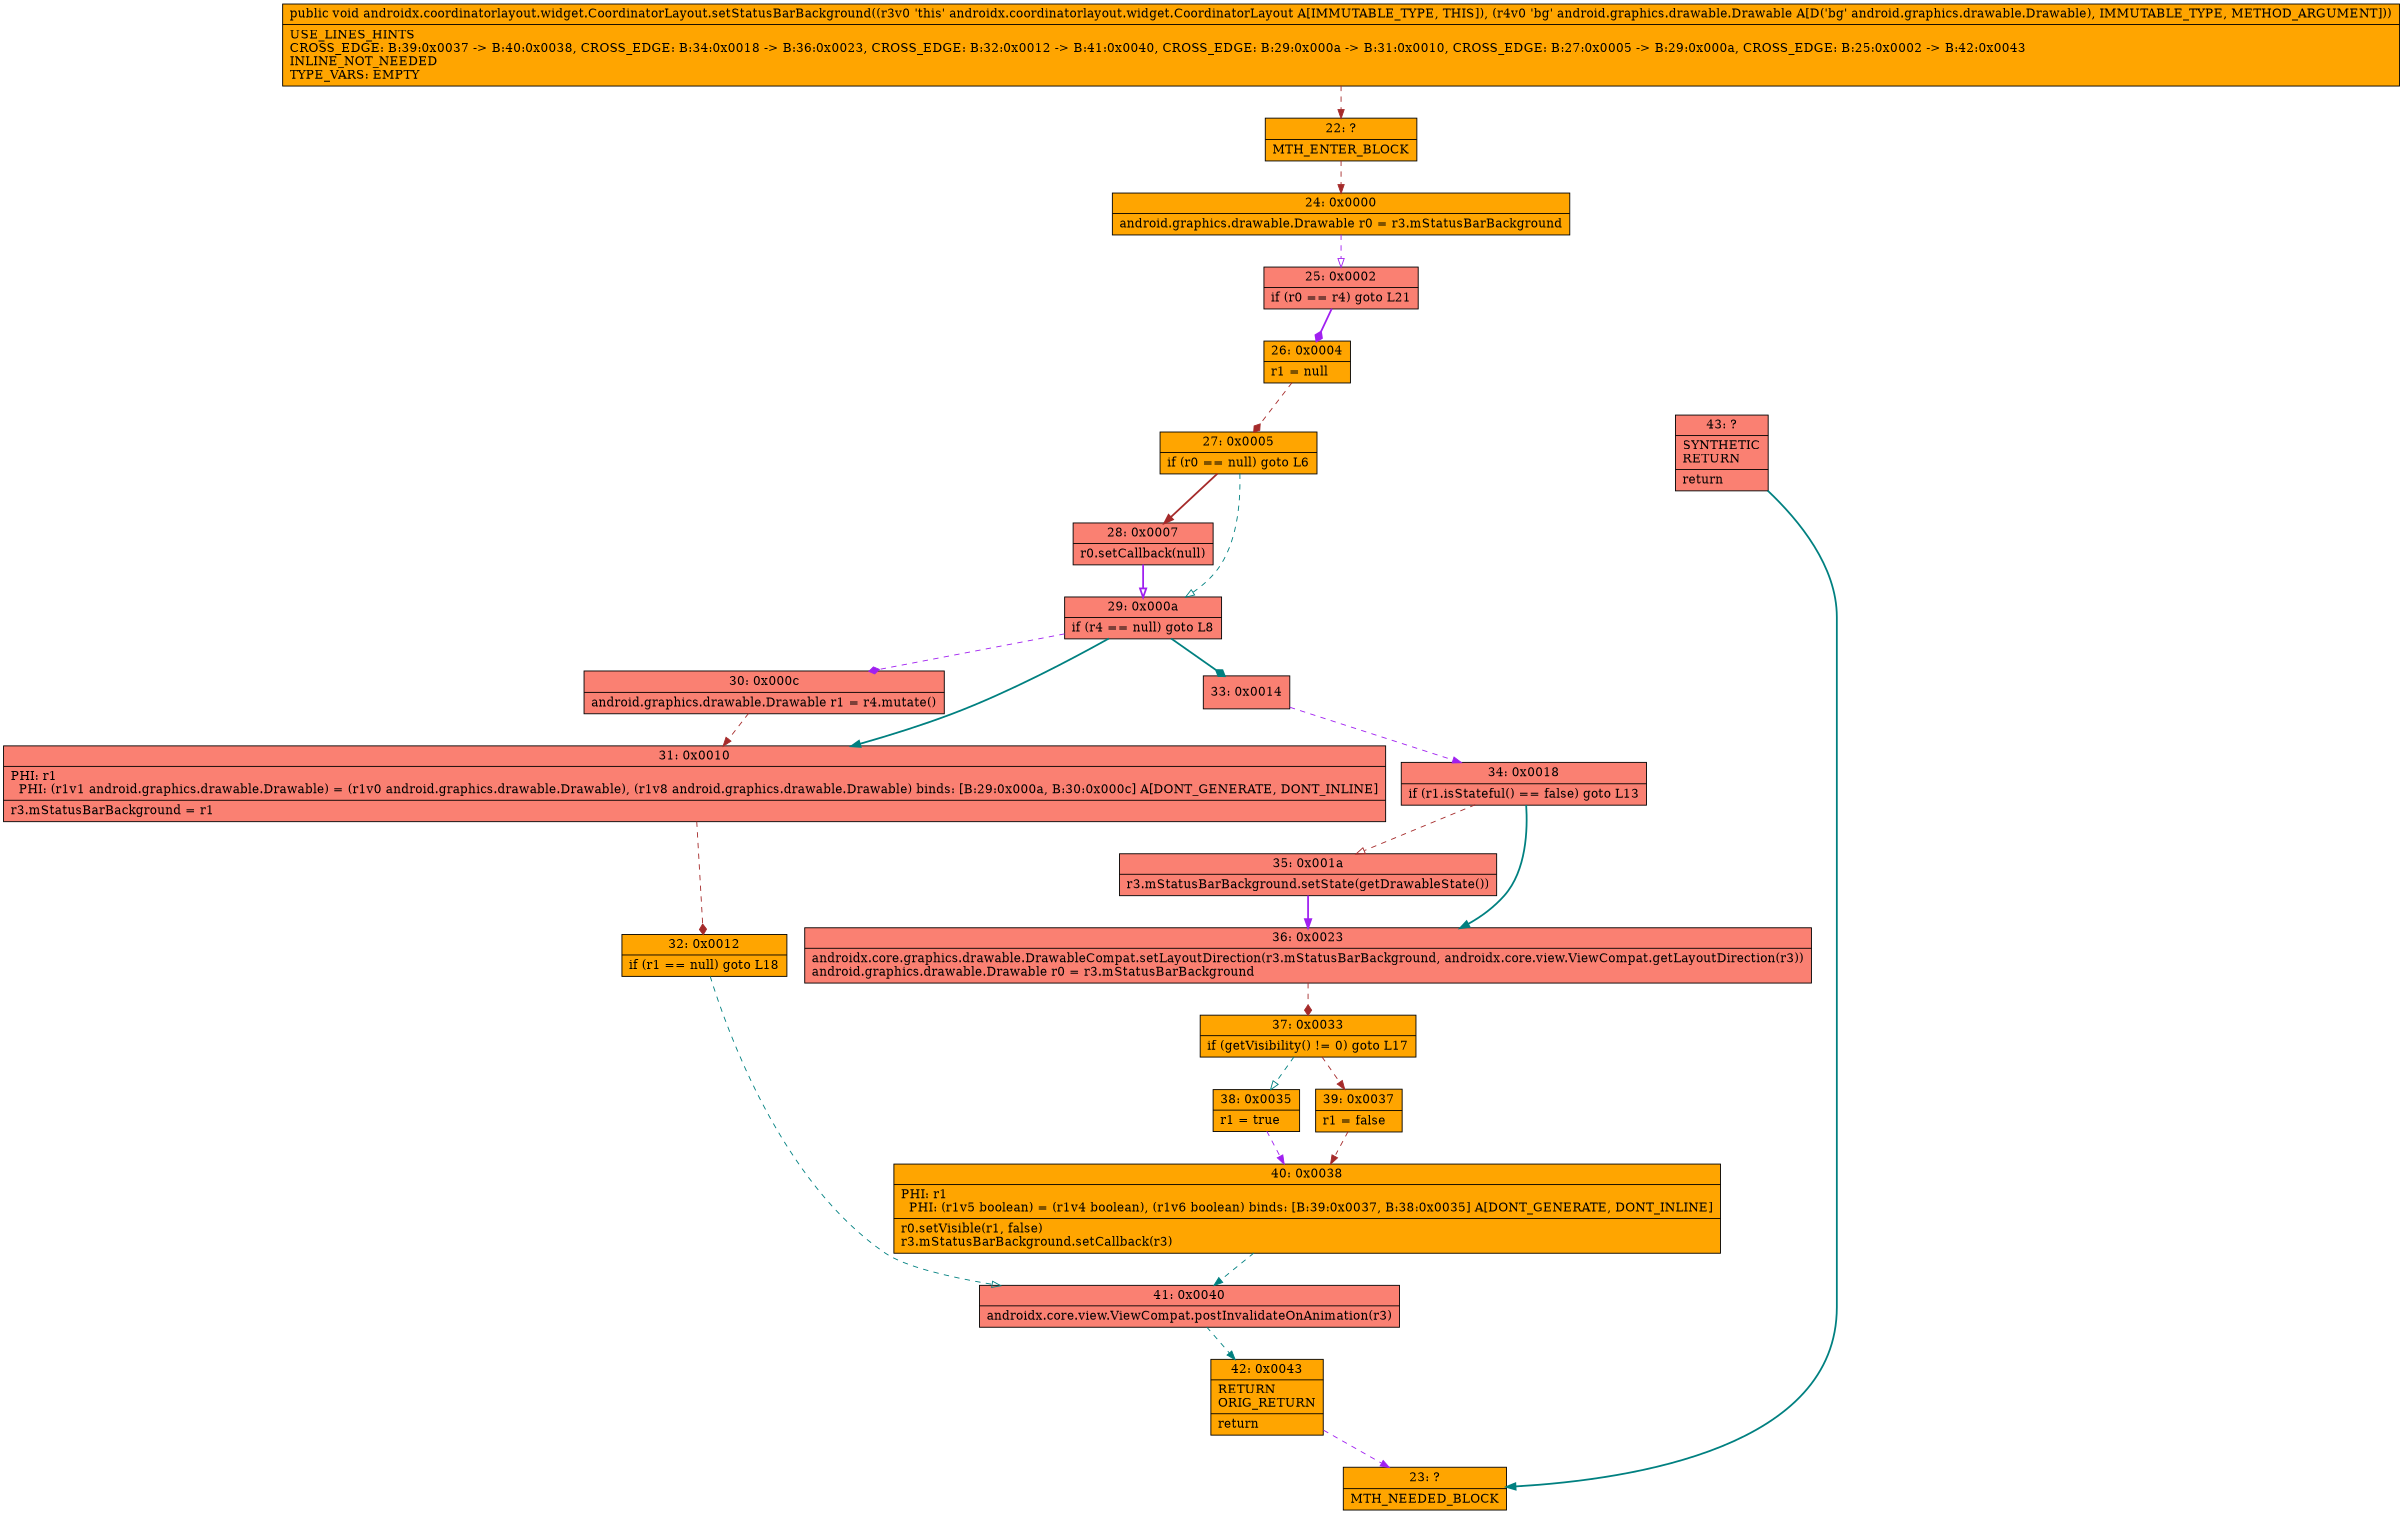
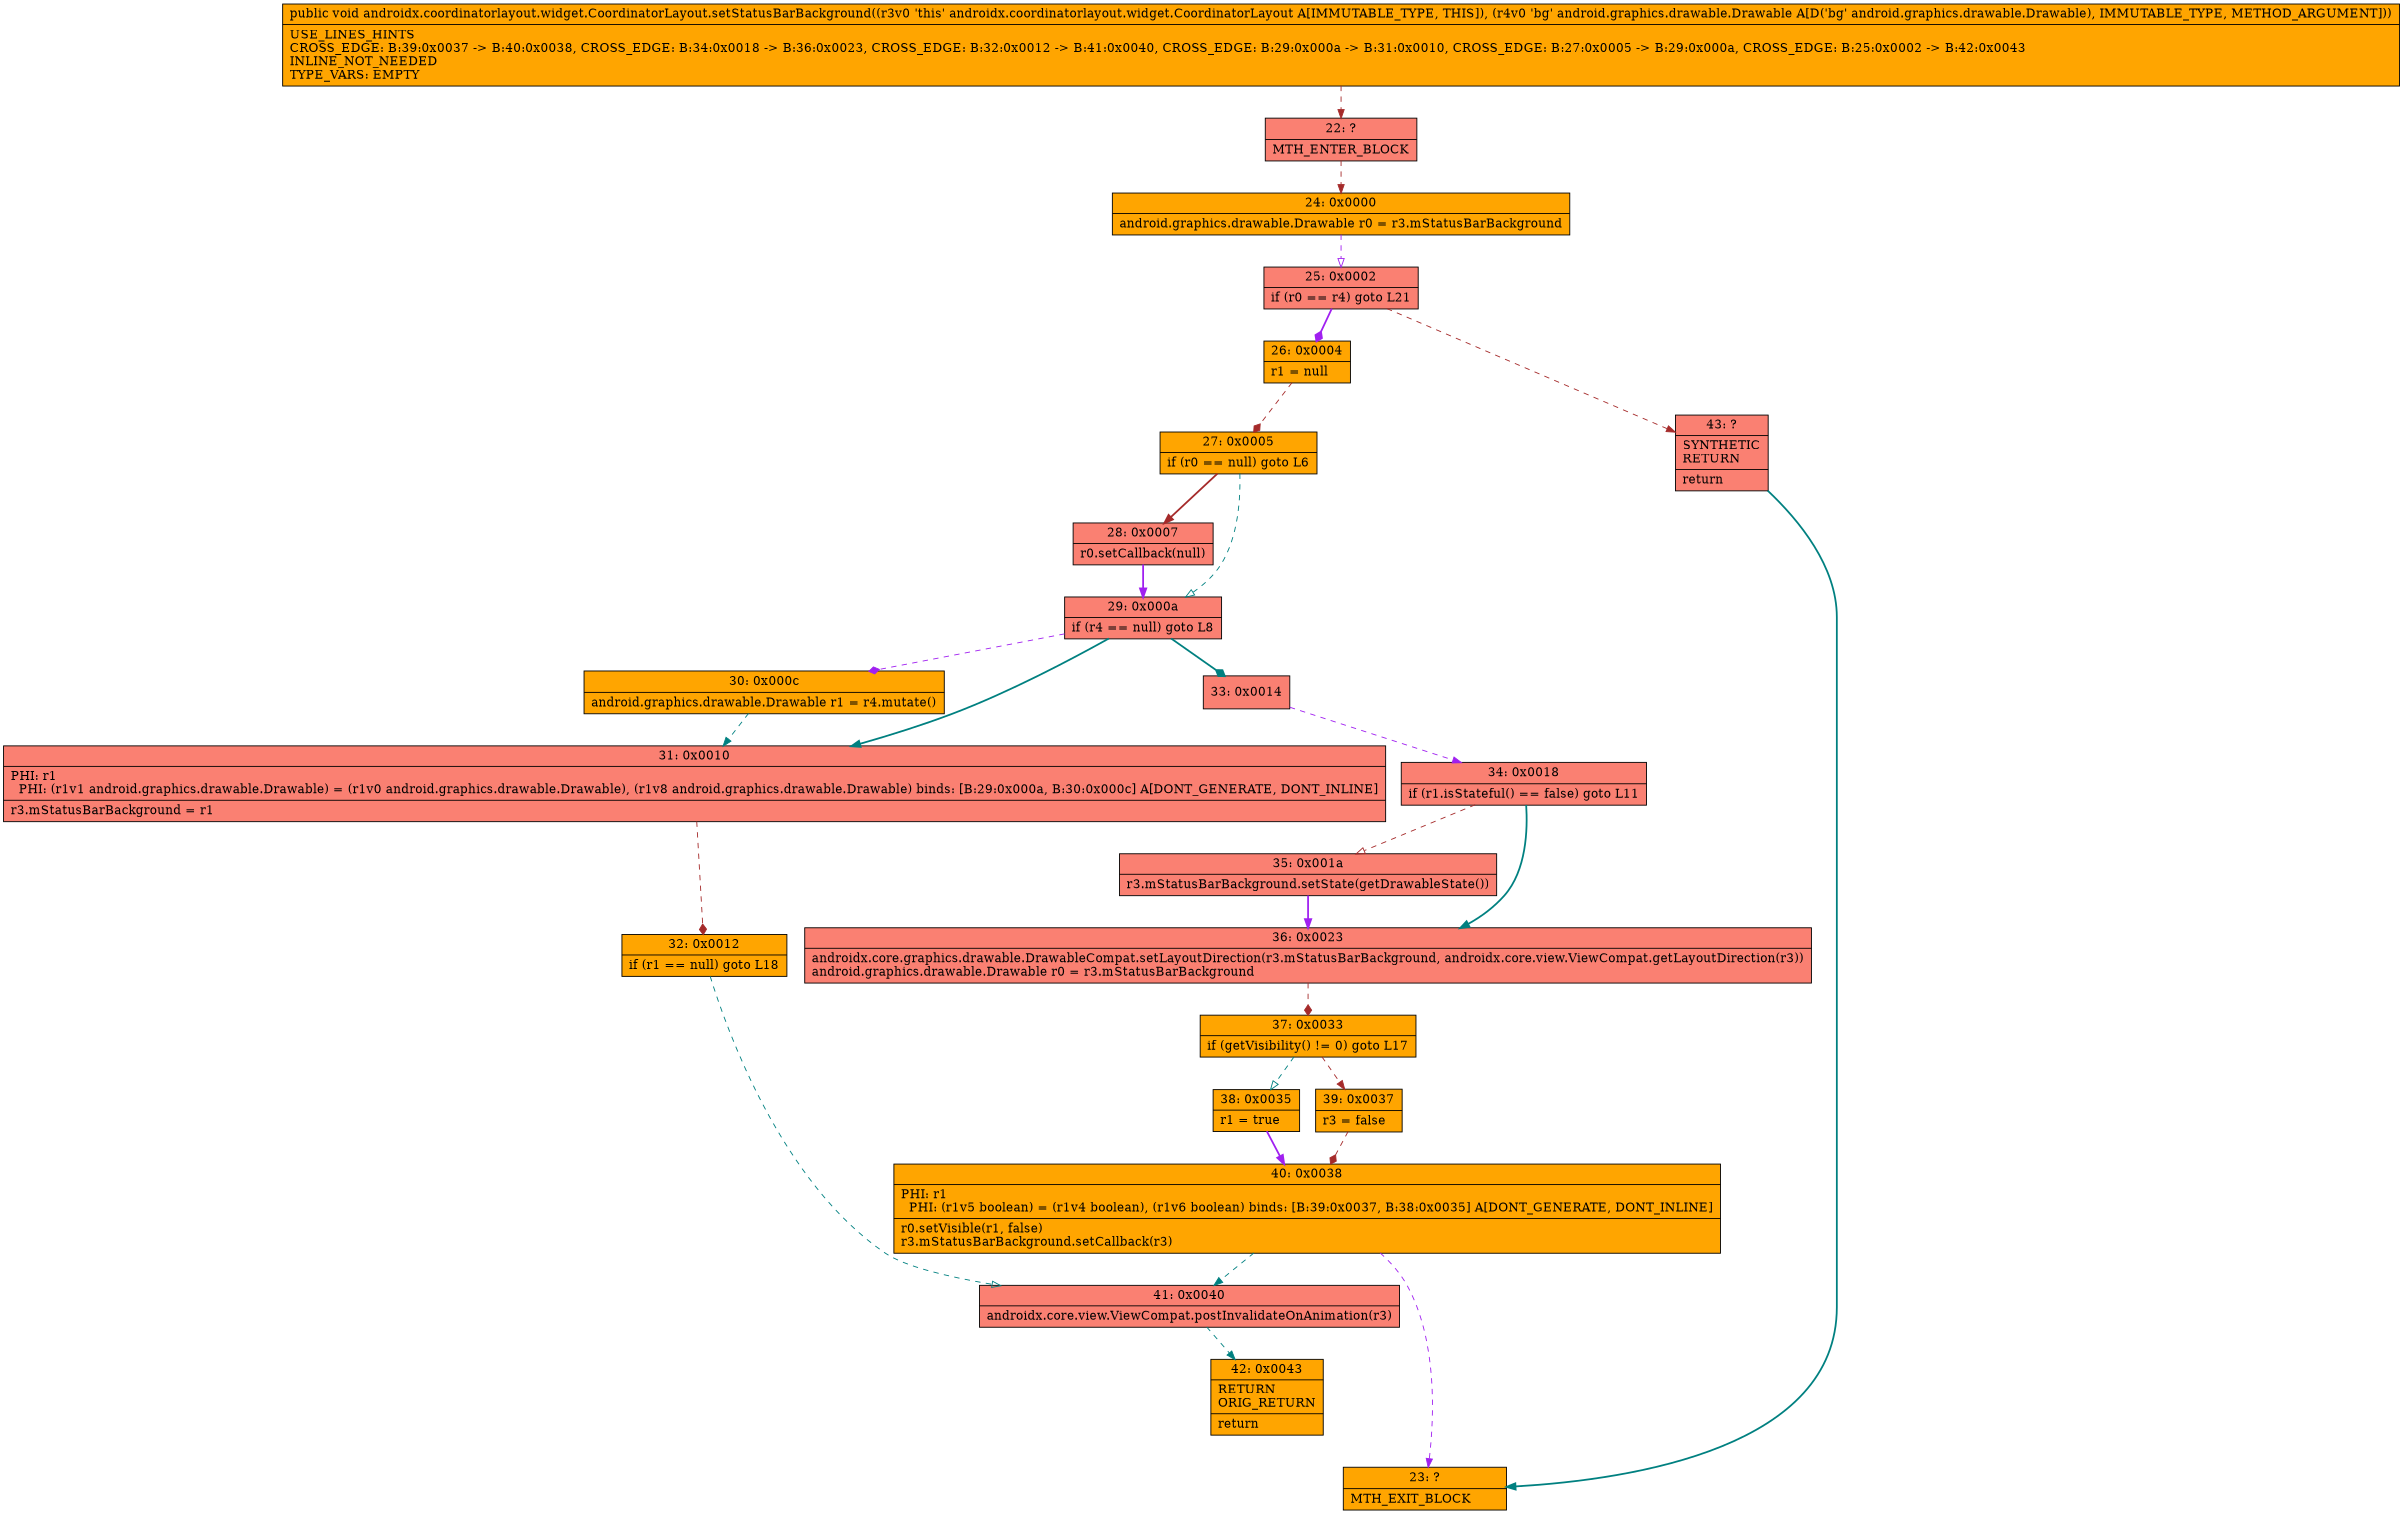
(1341, 140) -> (1341, 140)
none -> (1527, 369)
(1143, 576) -> (1143, 576)
(764, 692) -> (764, 692)
(739, 726) -> (739, 726)
(1524, 794) -> (1524, 794)
(1354, 1121) -> (1354, 1121)
(1342, 1143) -> (1342, 1143)
(1273, 1144) -> (1273, 1144)
(1352, 1447) -> (1428, 1349)
(1425, 1499) -> (1411, 1499)
